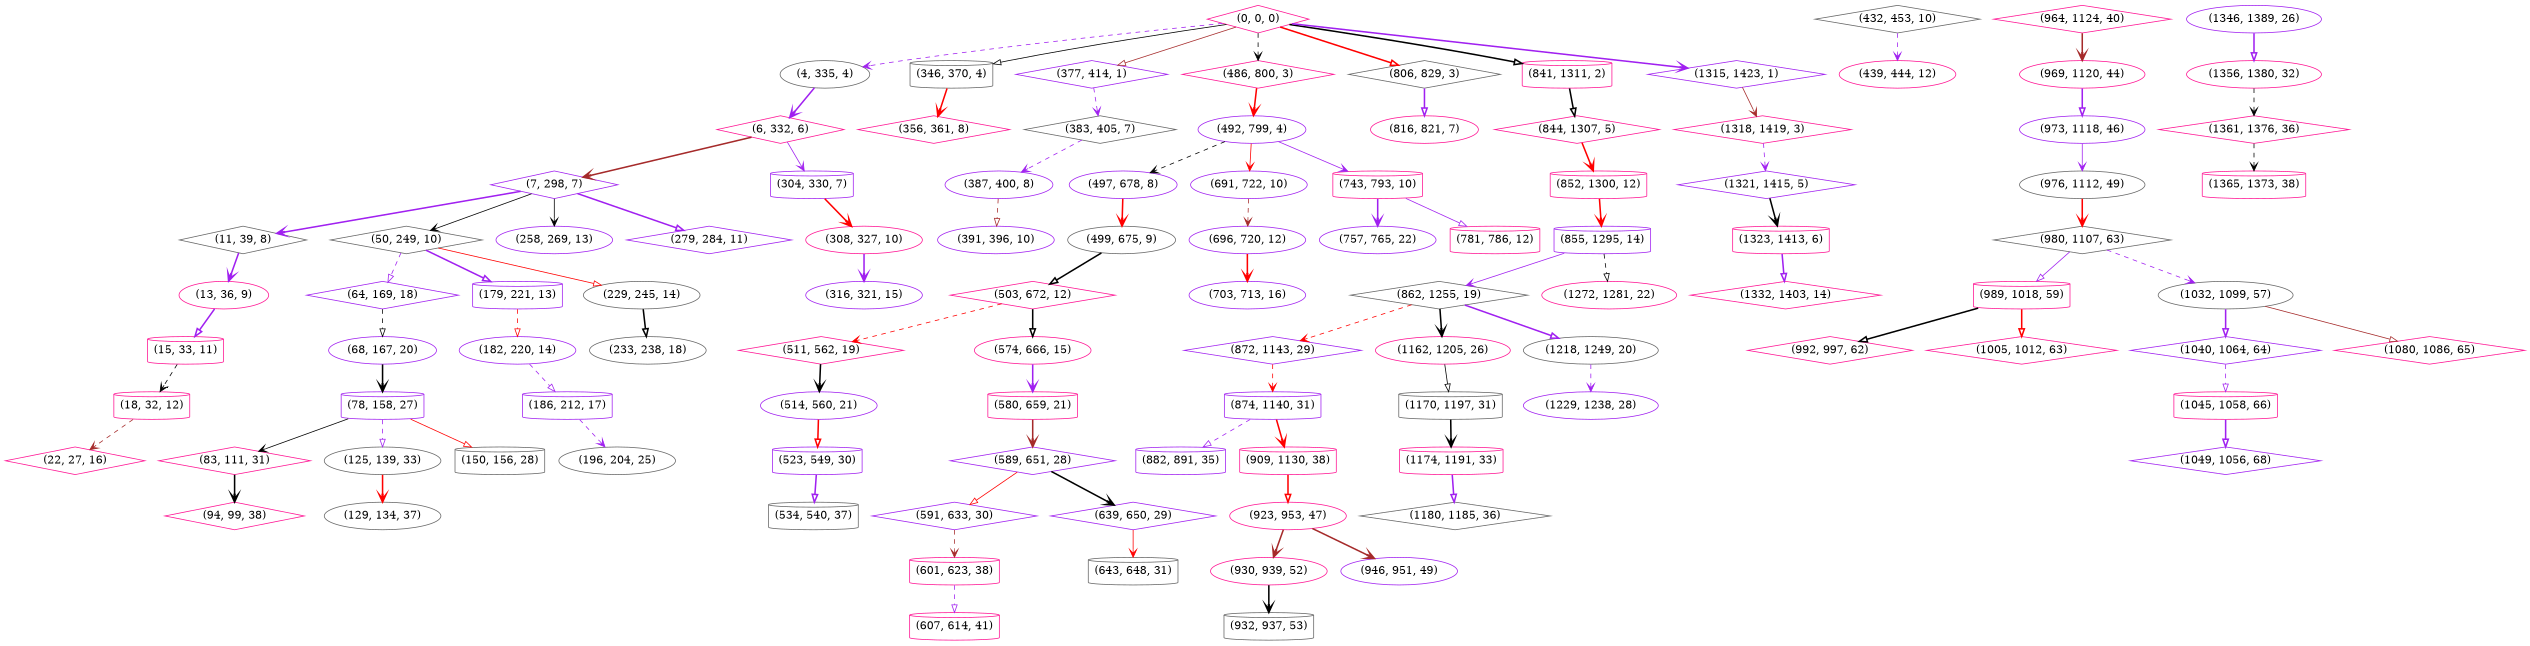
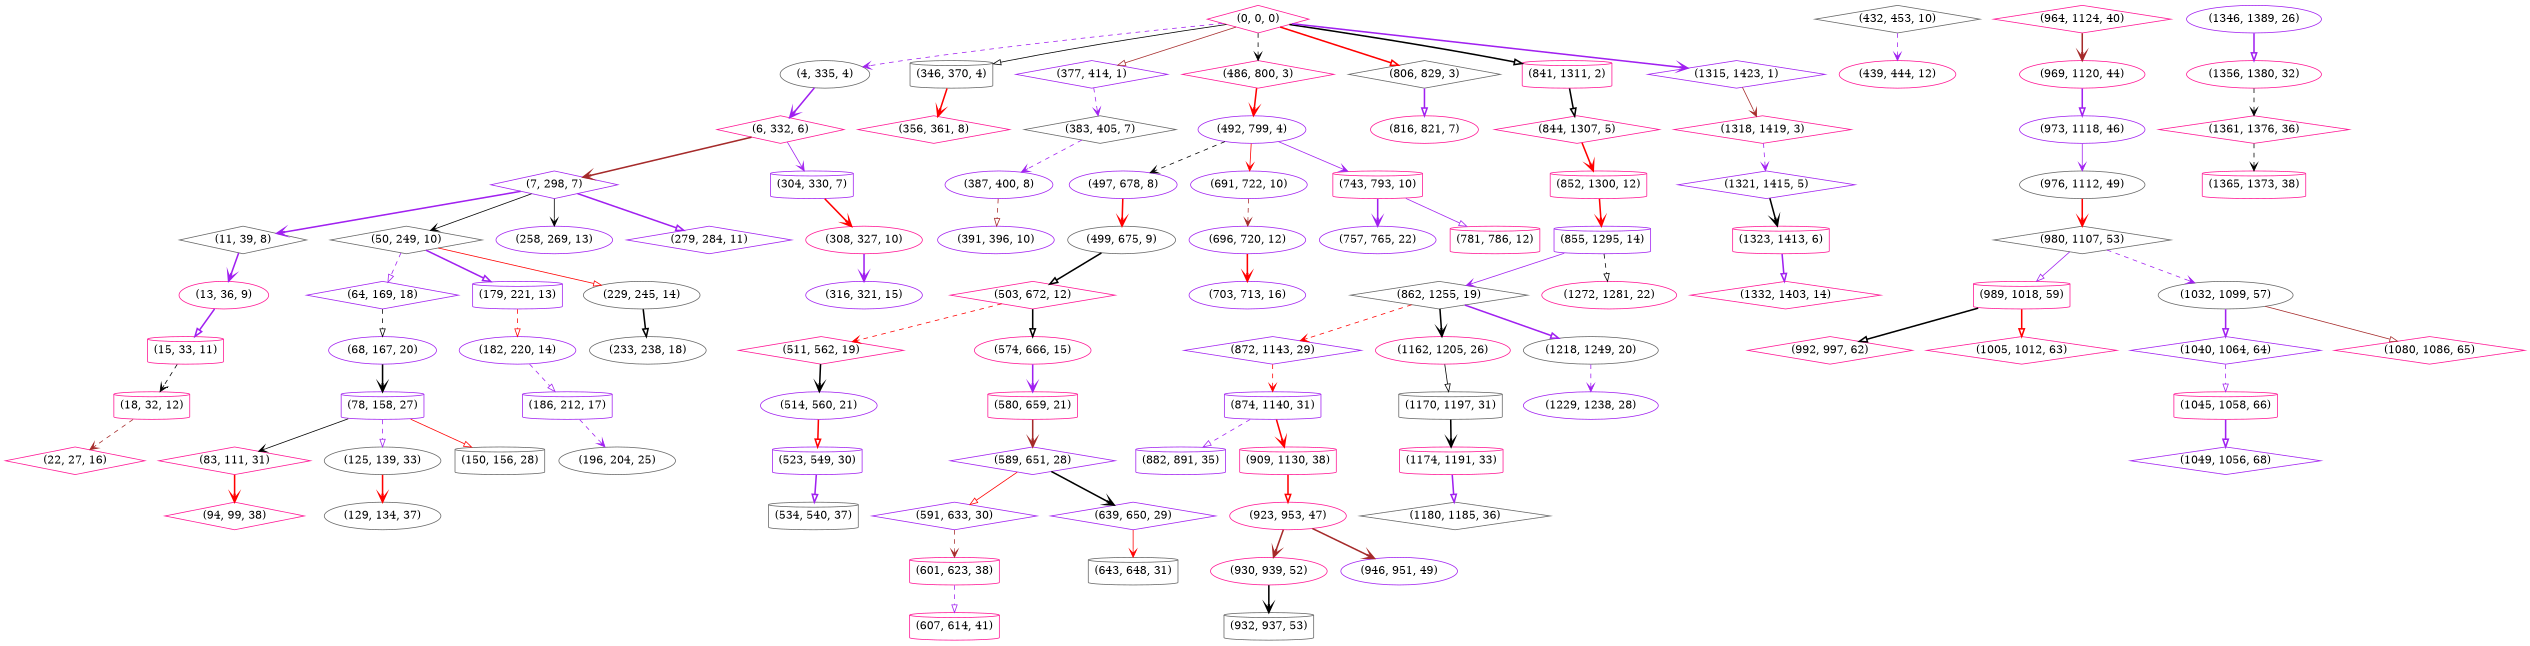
(2082, 240) -> (2082, 240)
(235, 485) -> (235, 485)
